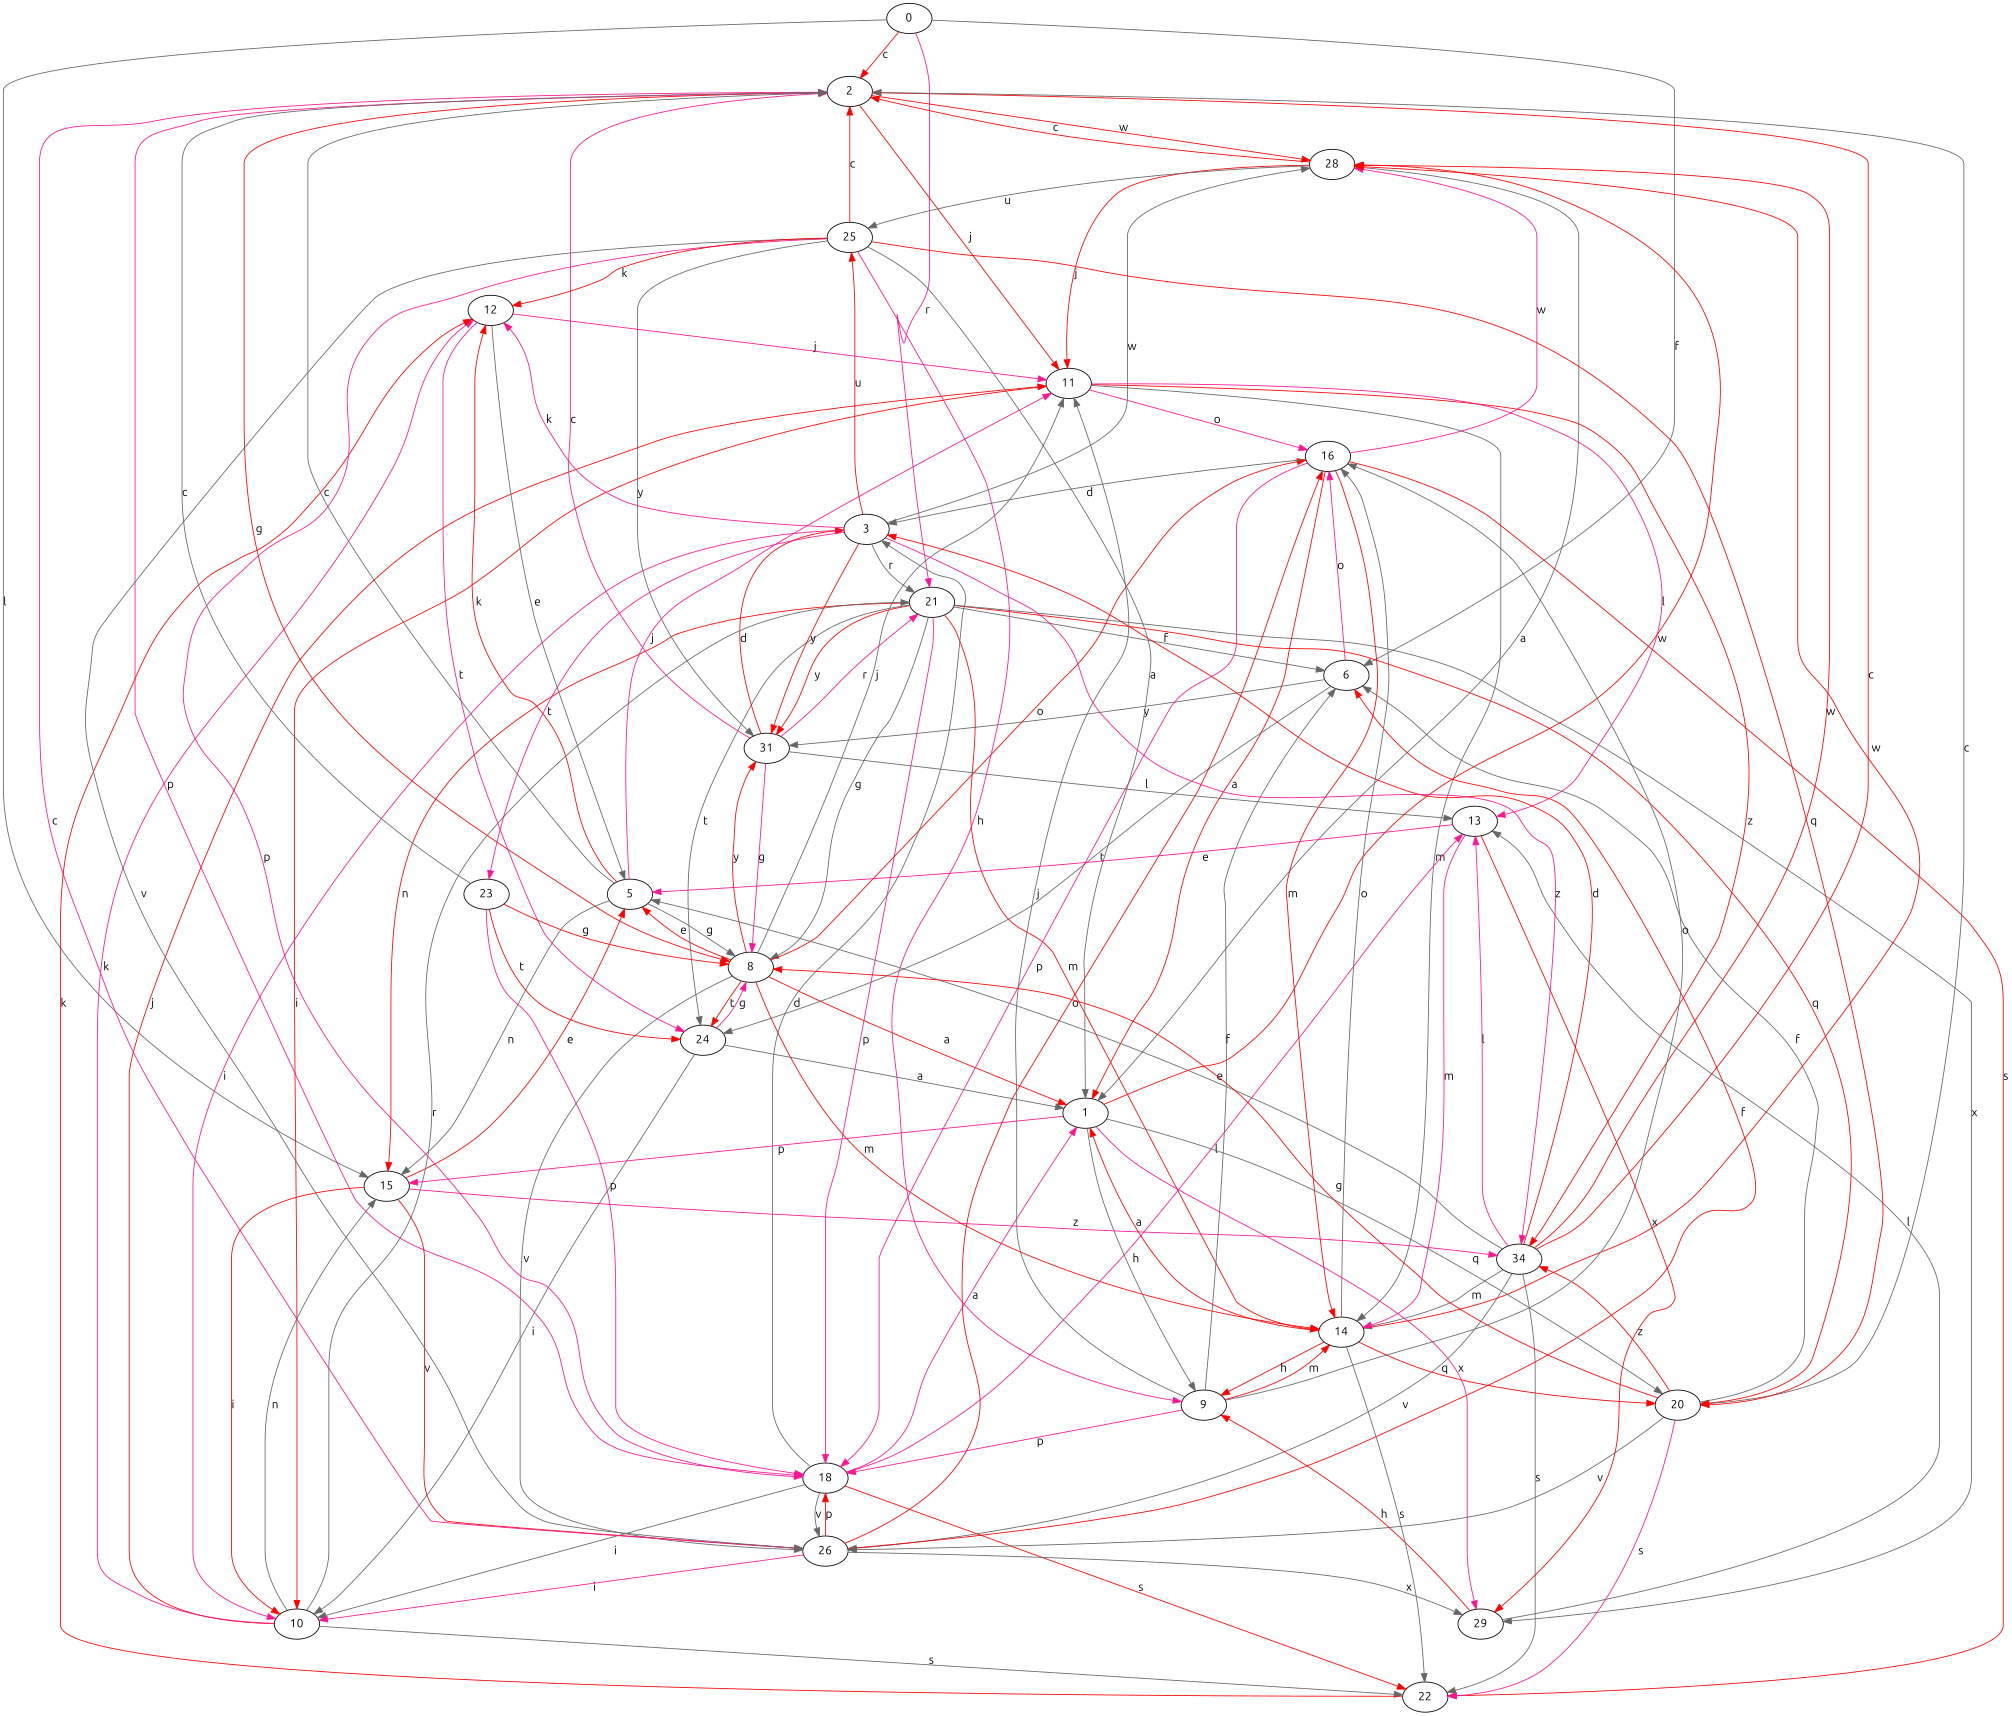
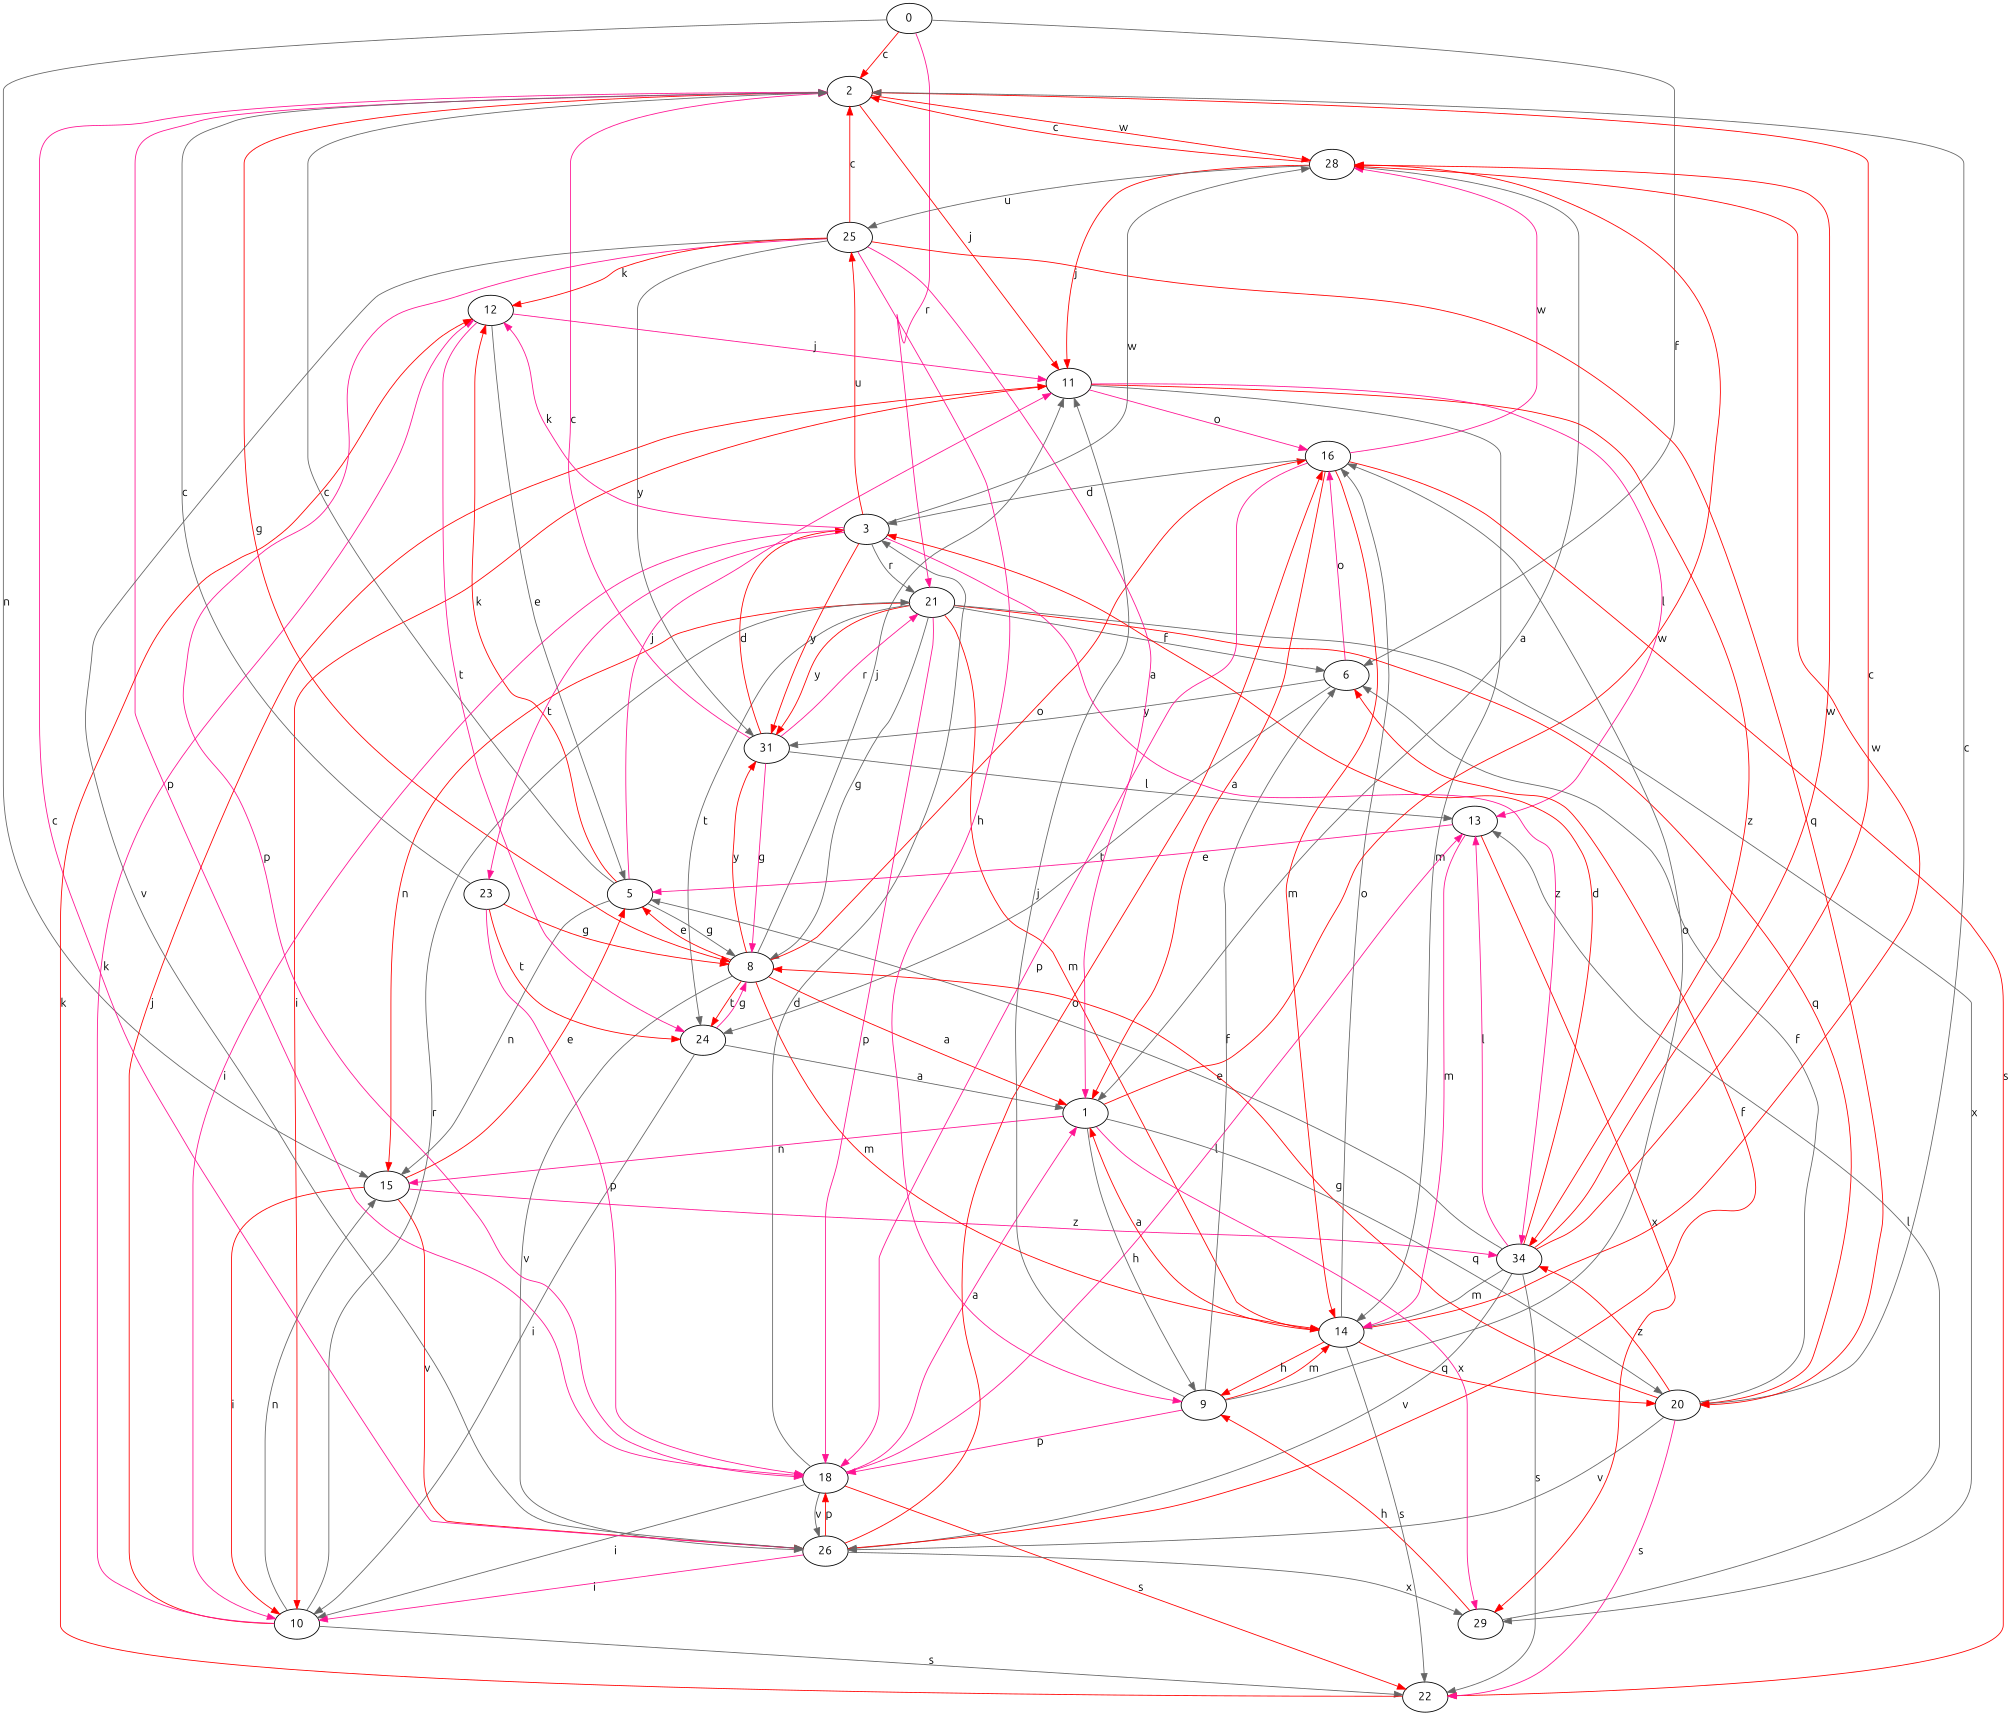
(5, 602) -> (7, 602)
(1134, 603) -> (1134, 603)
(781, 1150) -> (781, 1150)
